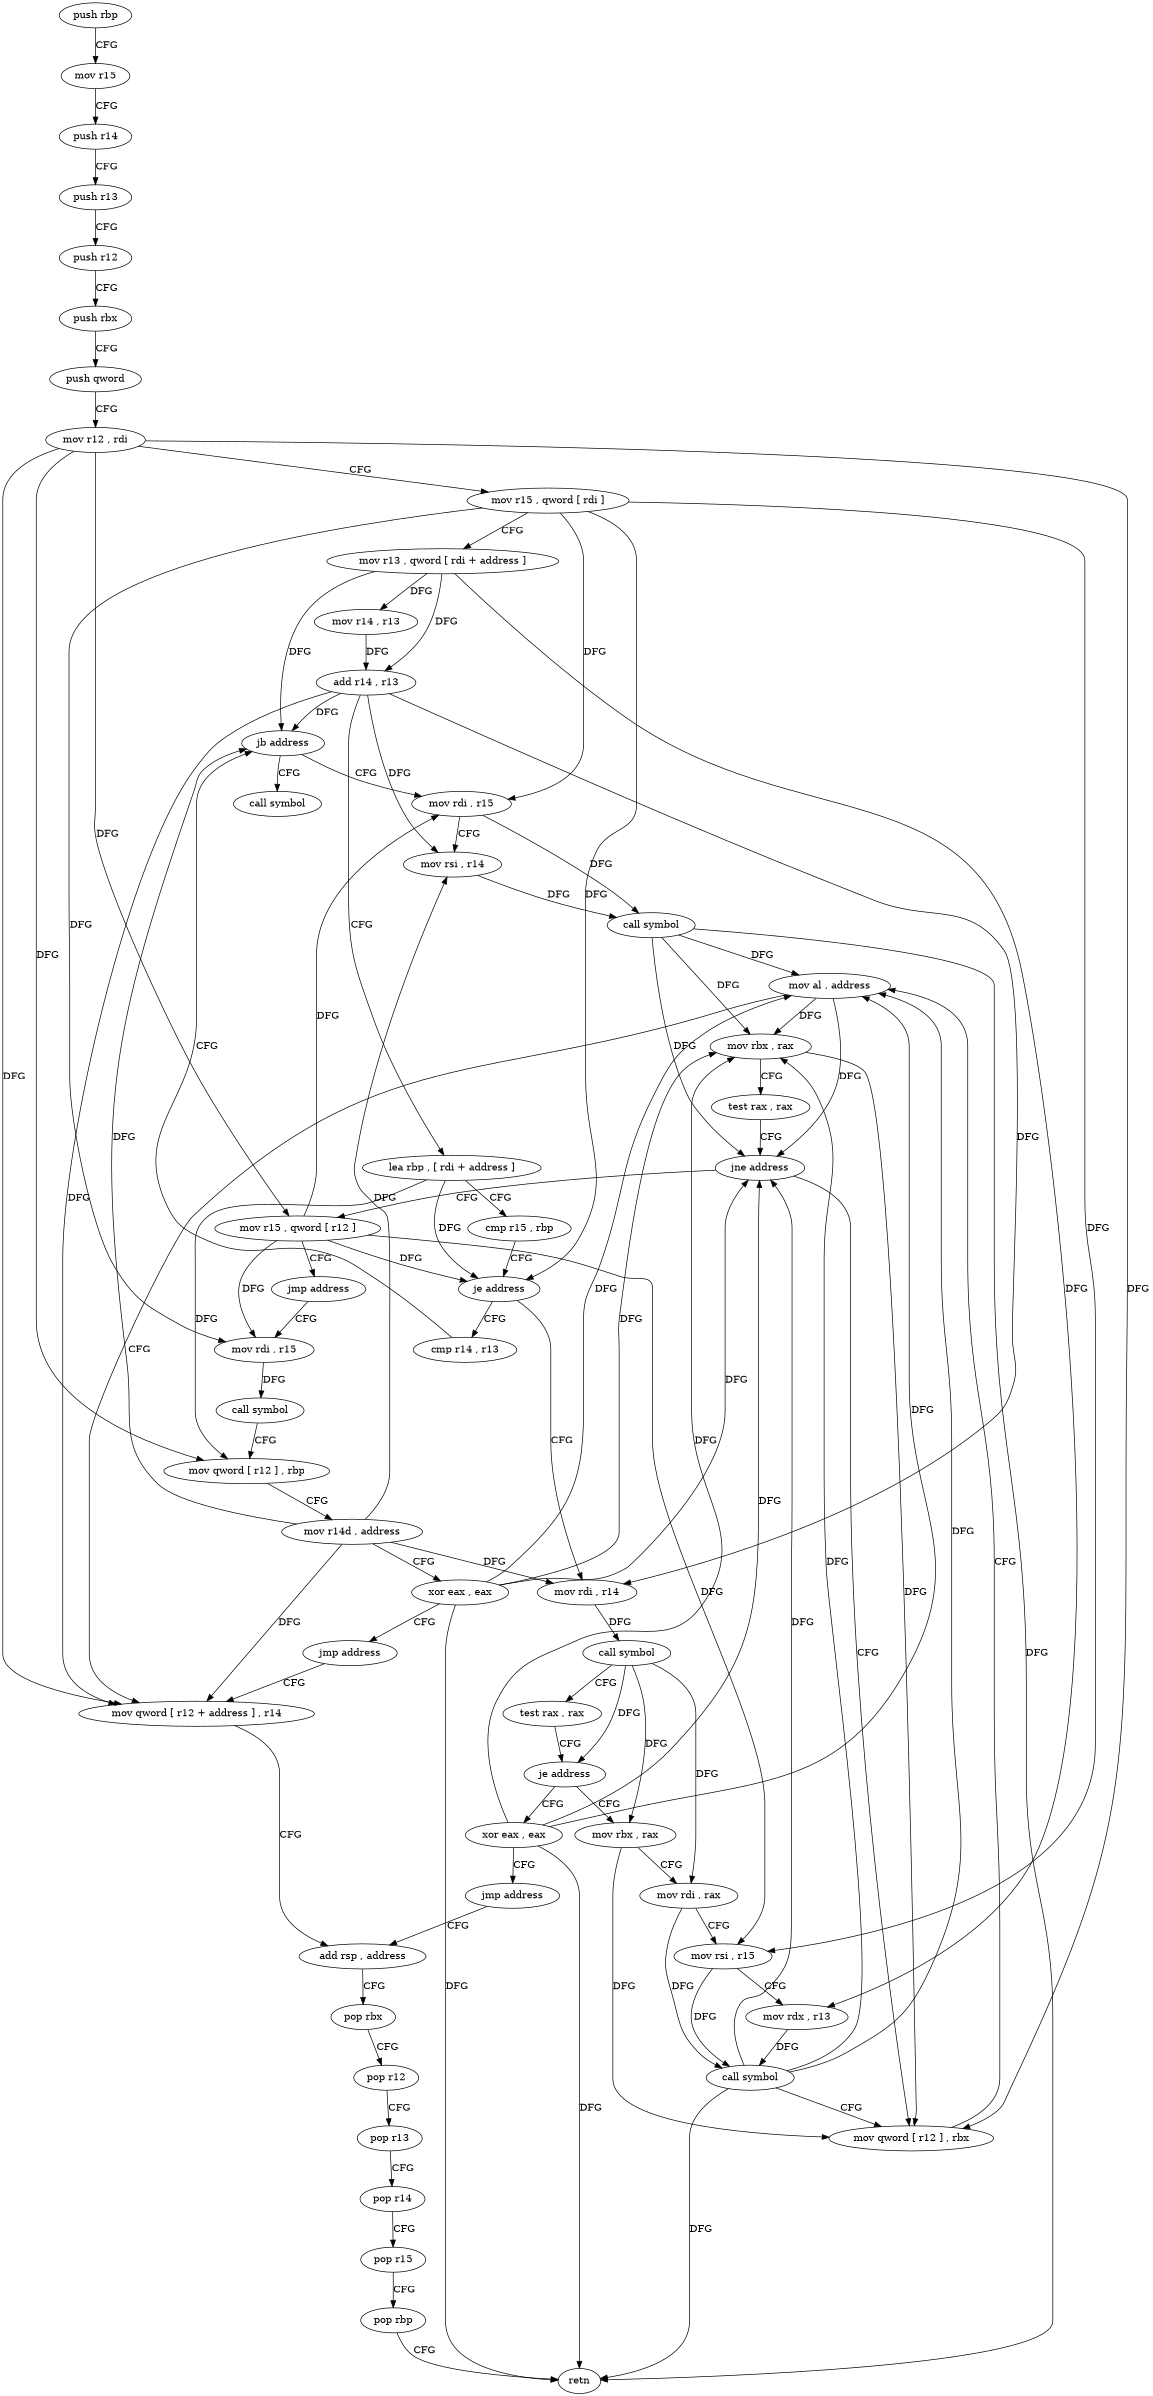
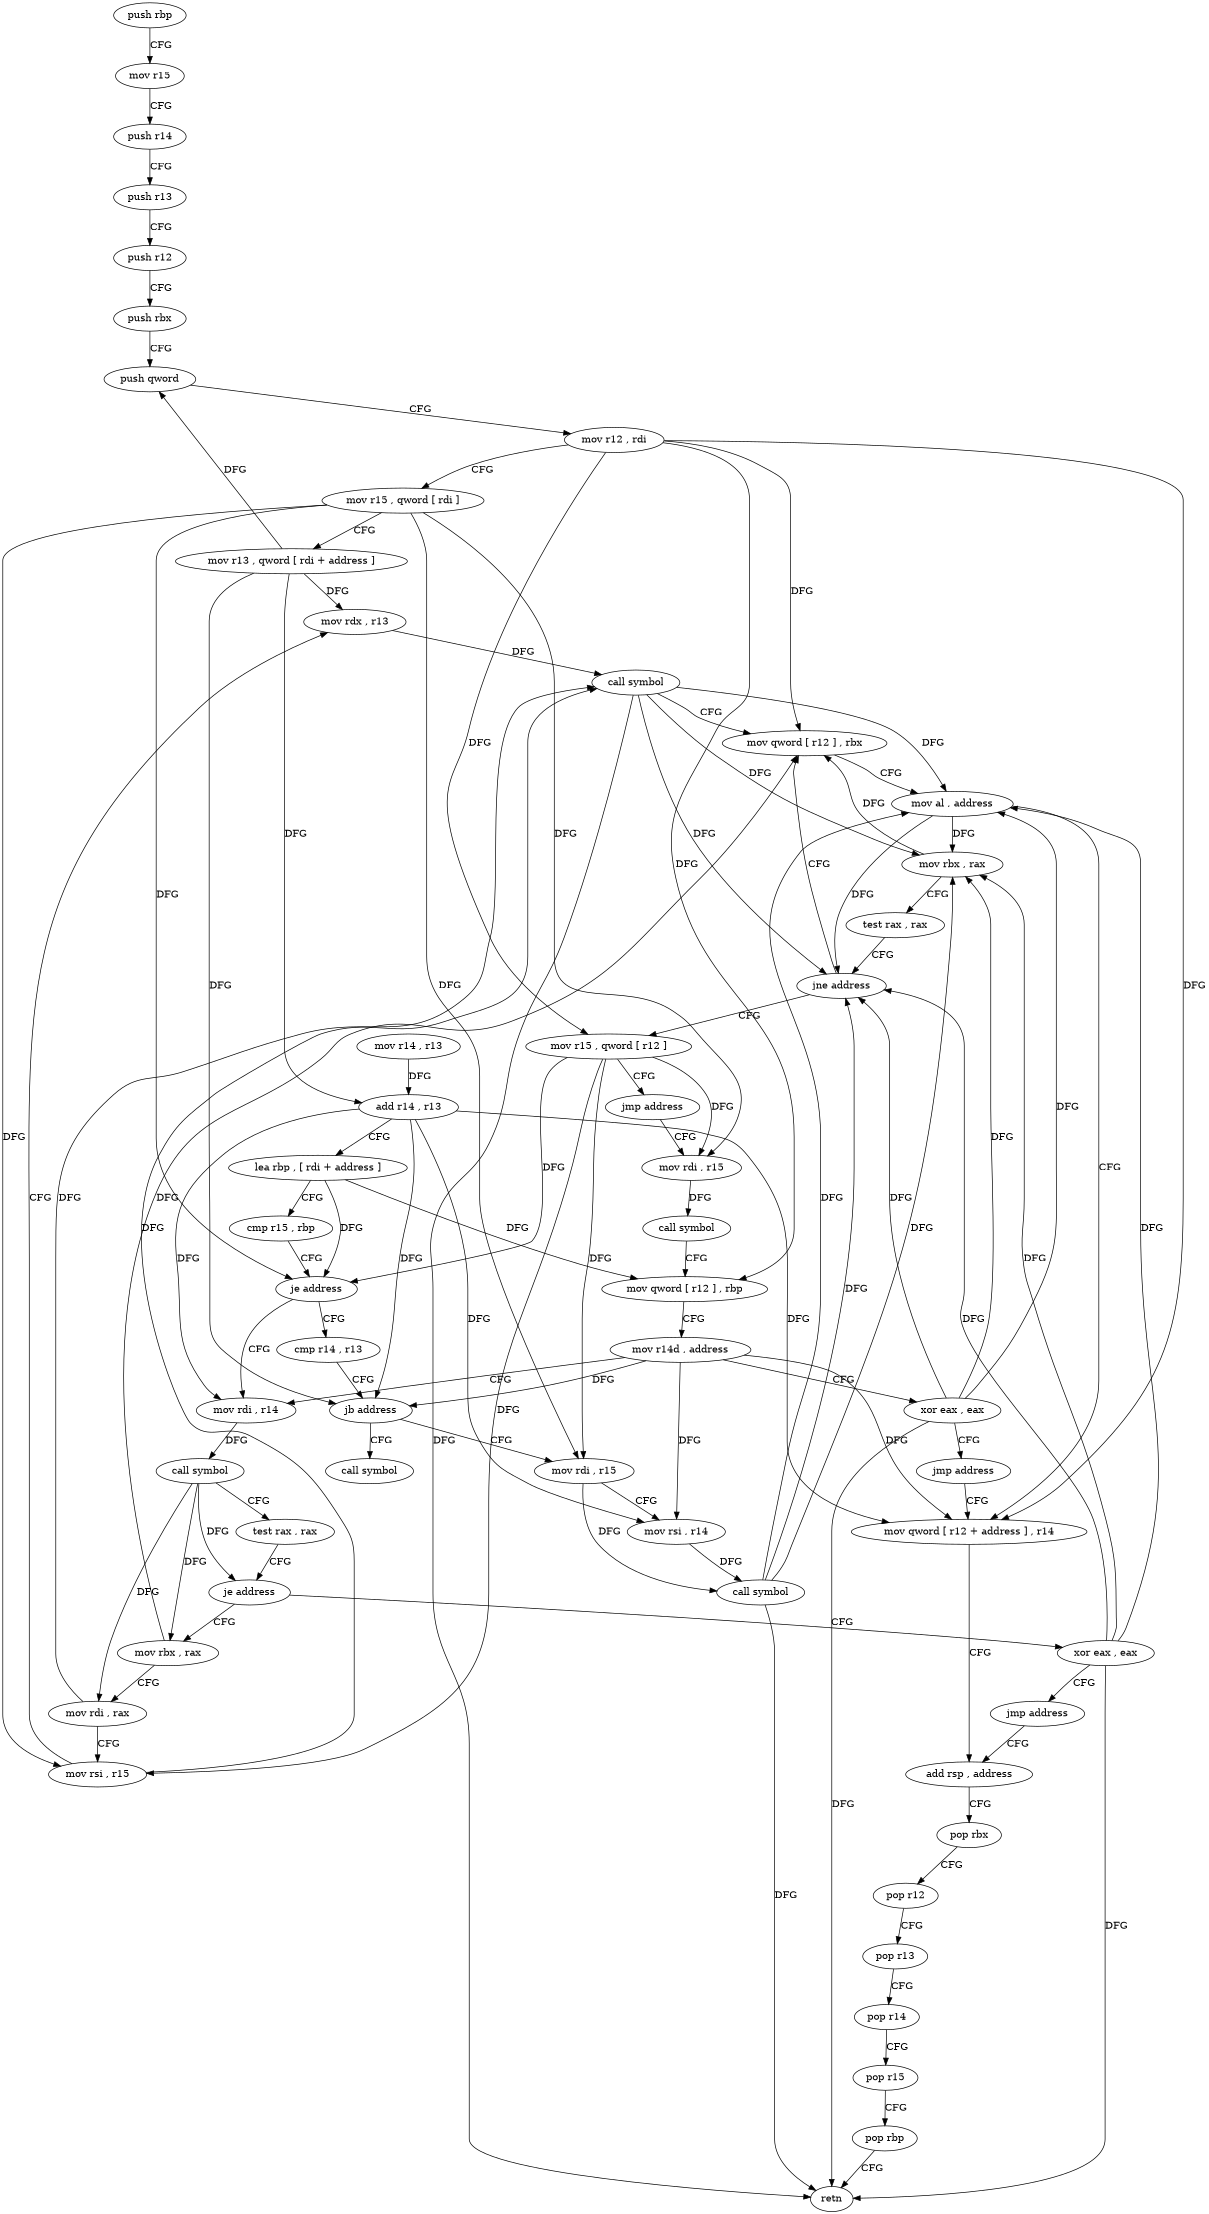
(406, 589) -> (223, 473)
(495, 1562) -> (501, 1380)
